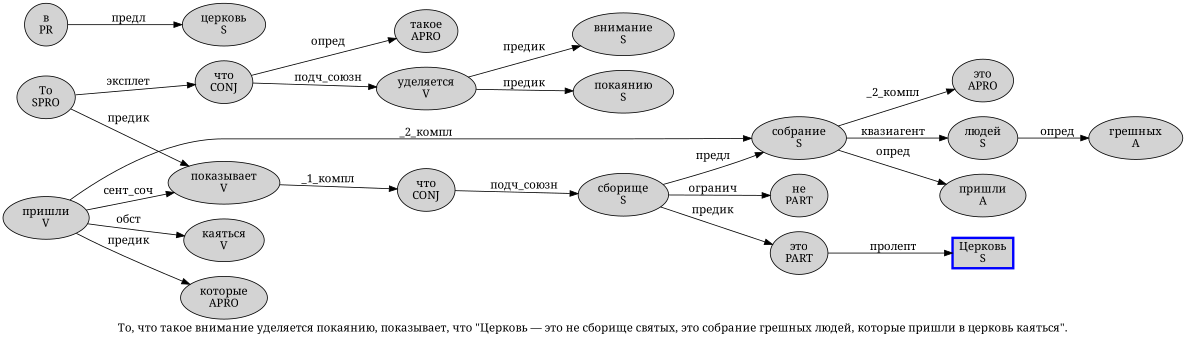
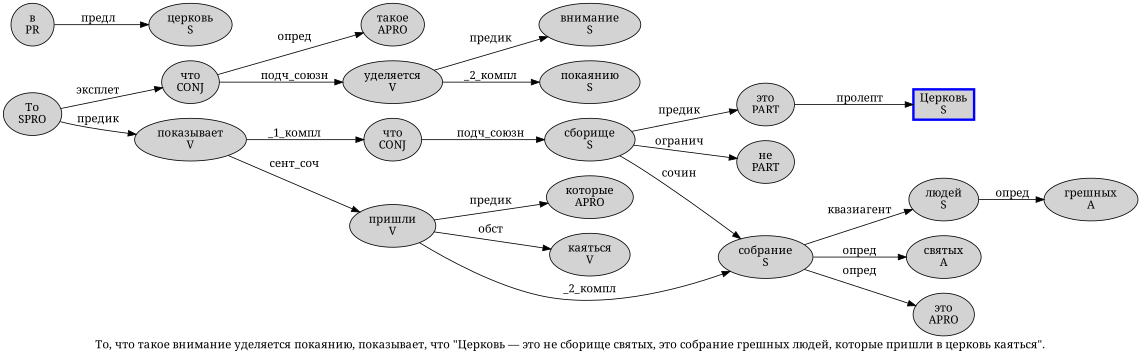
(524, 83) -> (491, 76)
(893, 93) -> (860, 271)
(713, 156) -> (679, 174)
(983, 196) -> (944, 257)
(126, 202) -> (290, 182)
